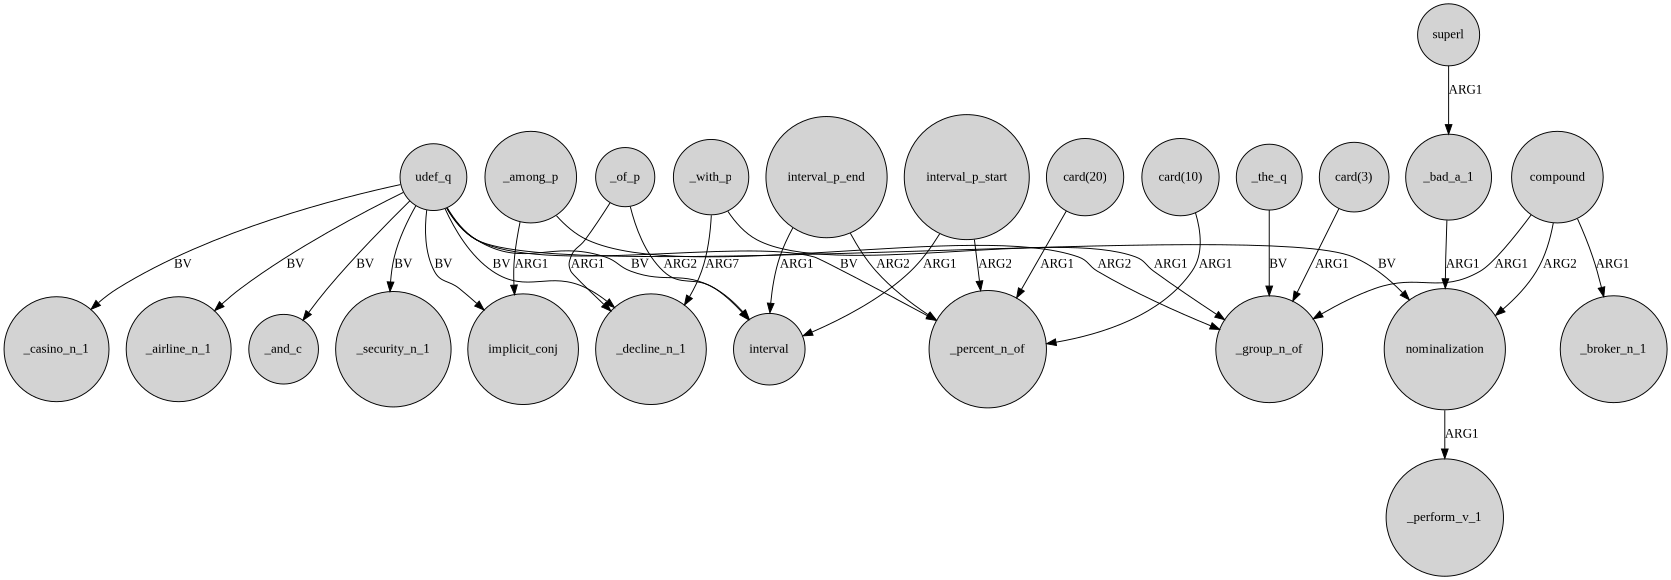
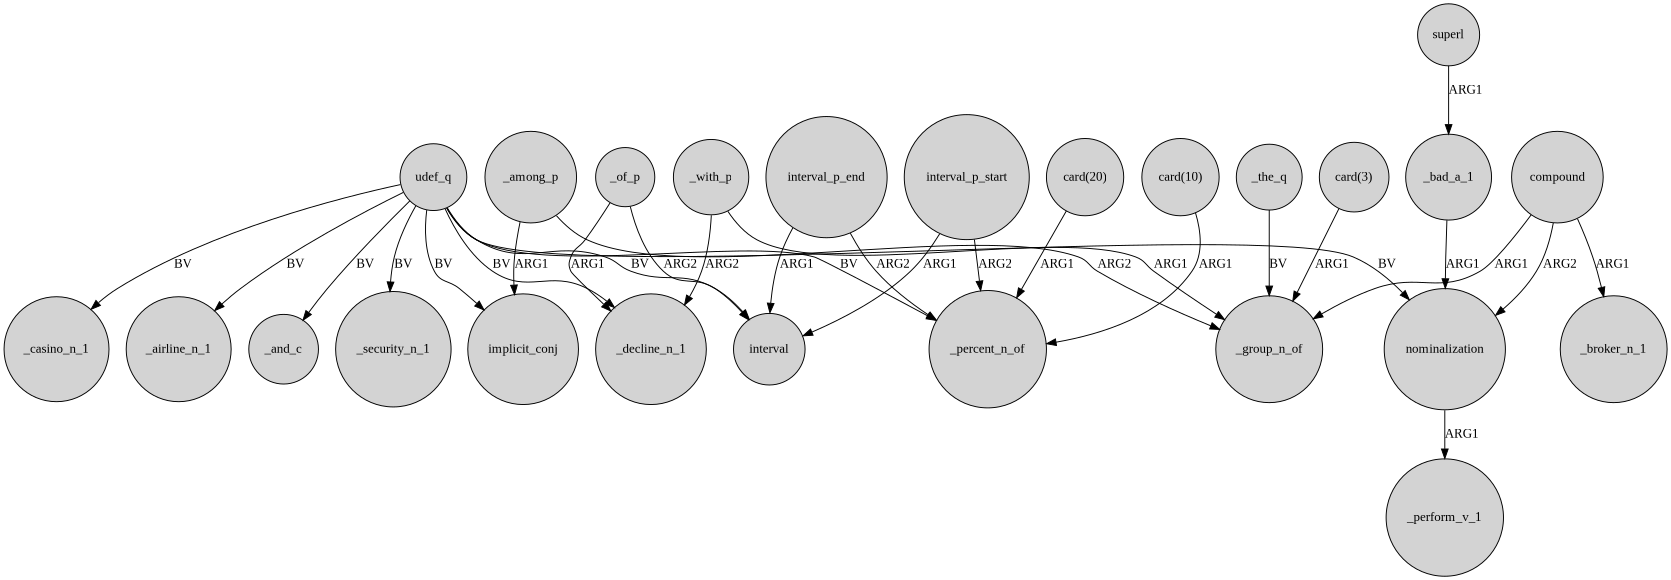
(723, 264) -> (723, 264)
